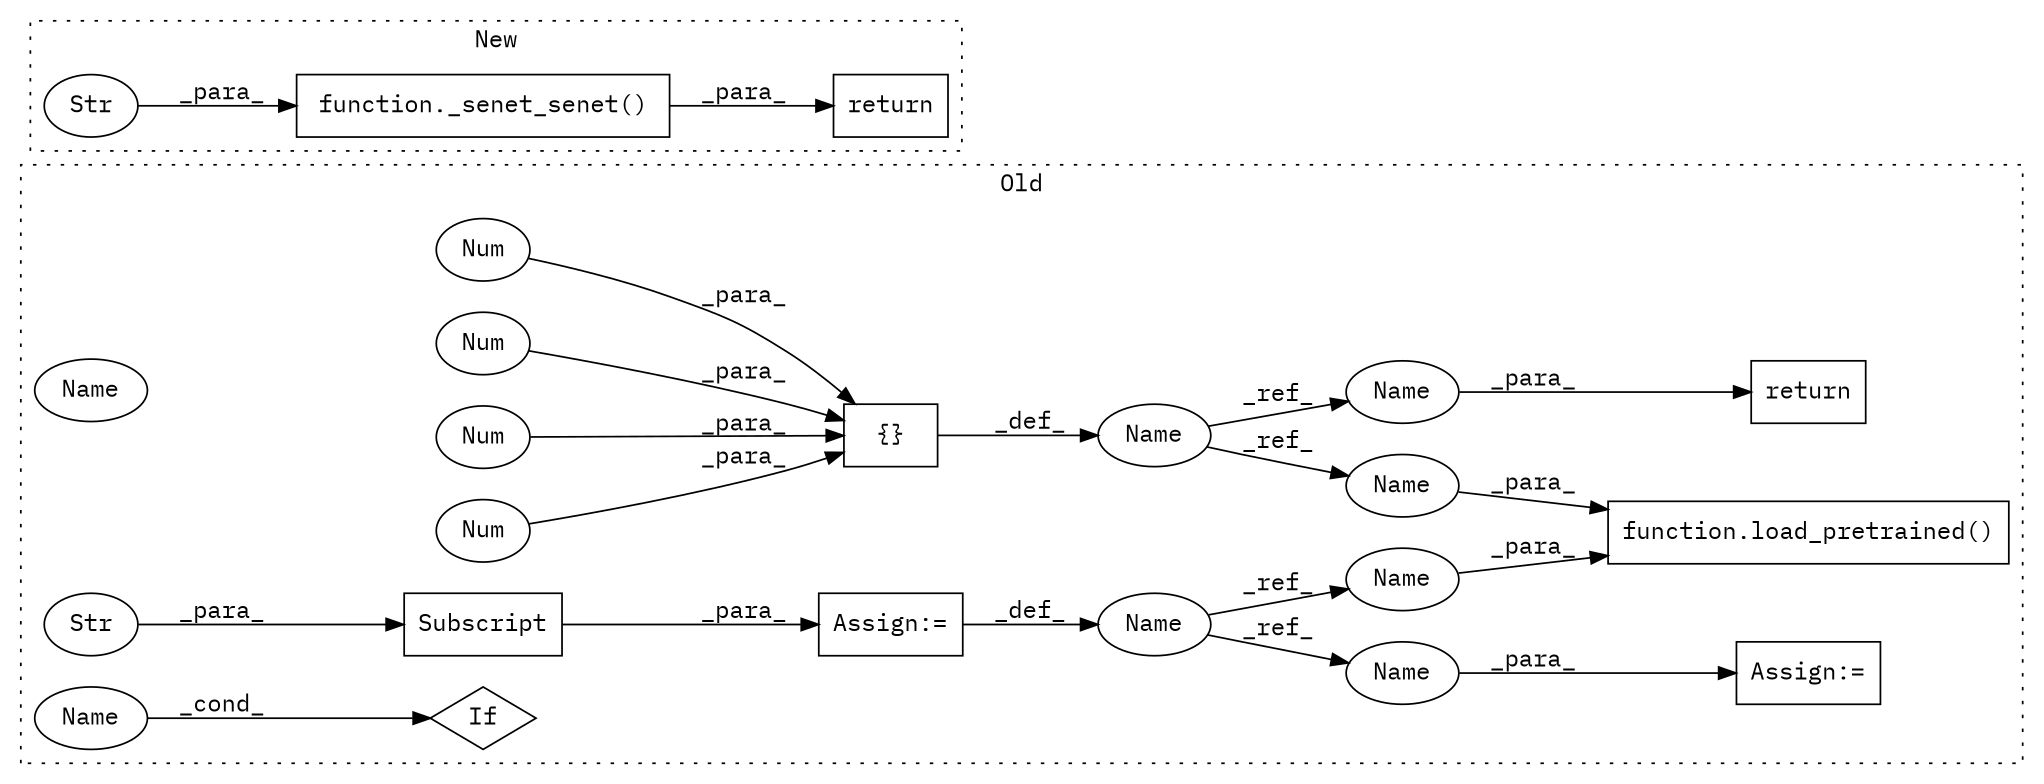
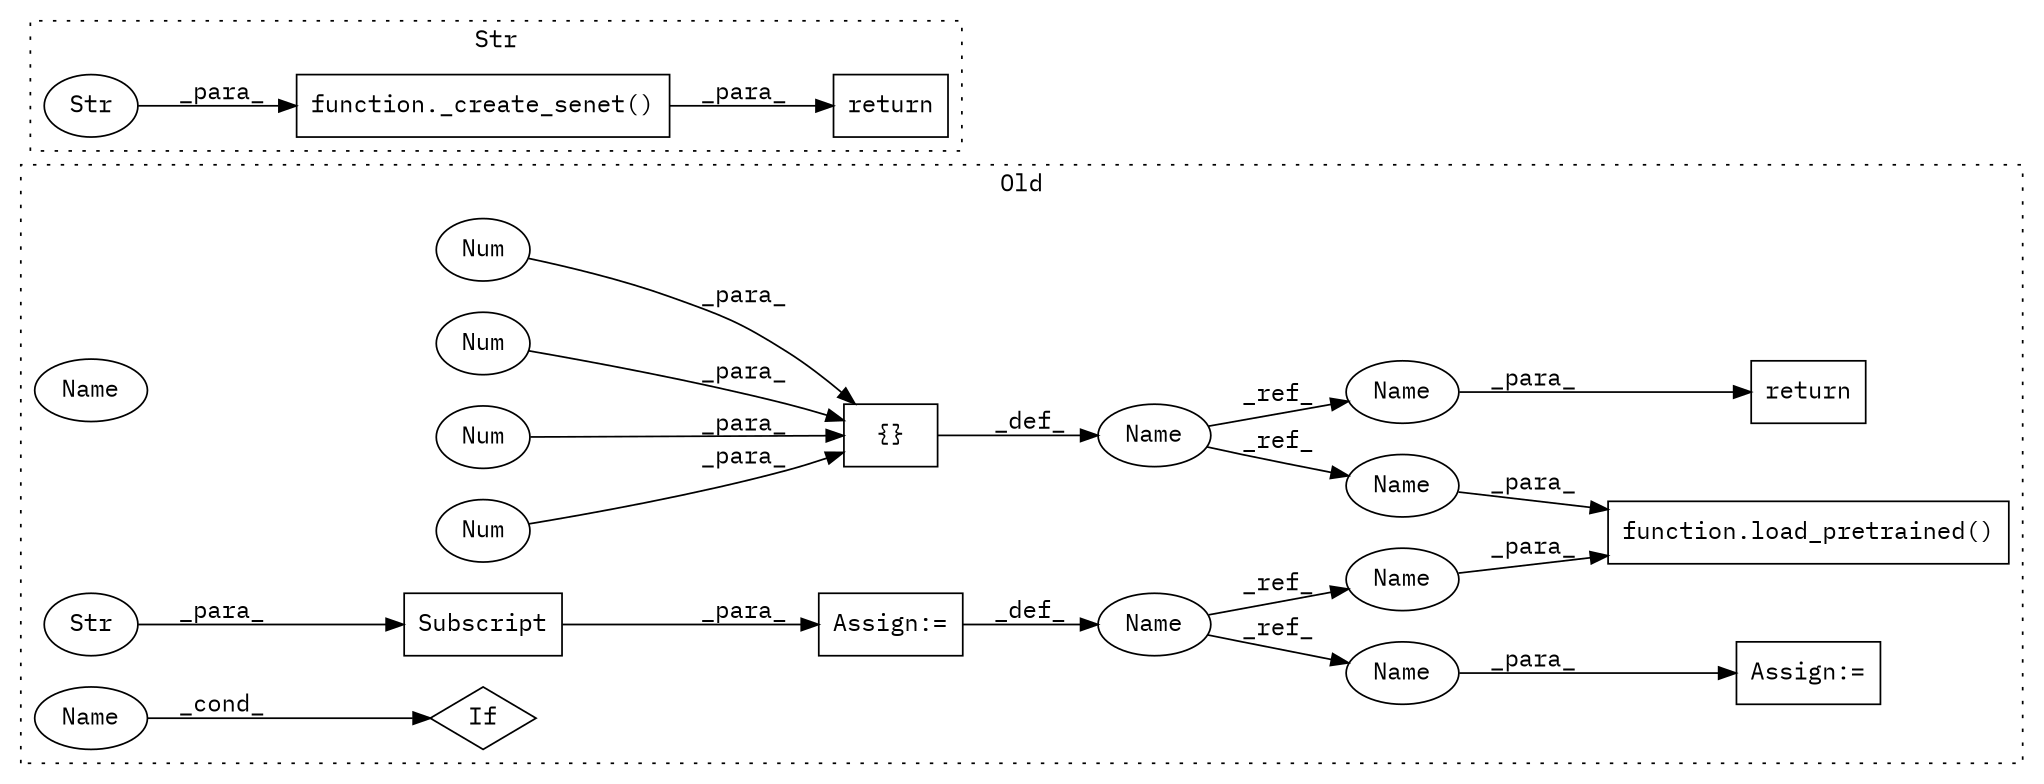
(496, 41) -> (496, 41)
(483, 106) -> (483, 106)
